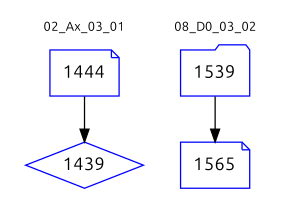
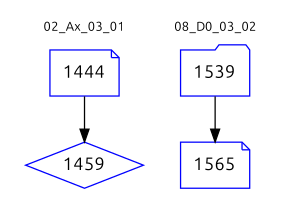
(85, 165) -> (85, 165)
